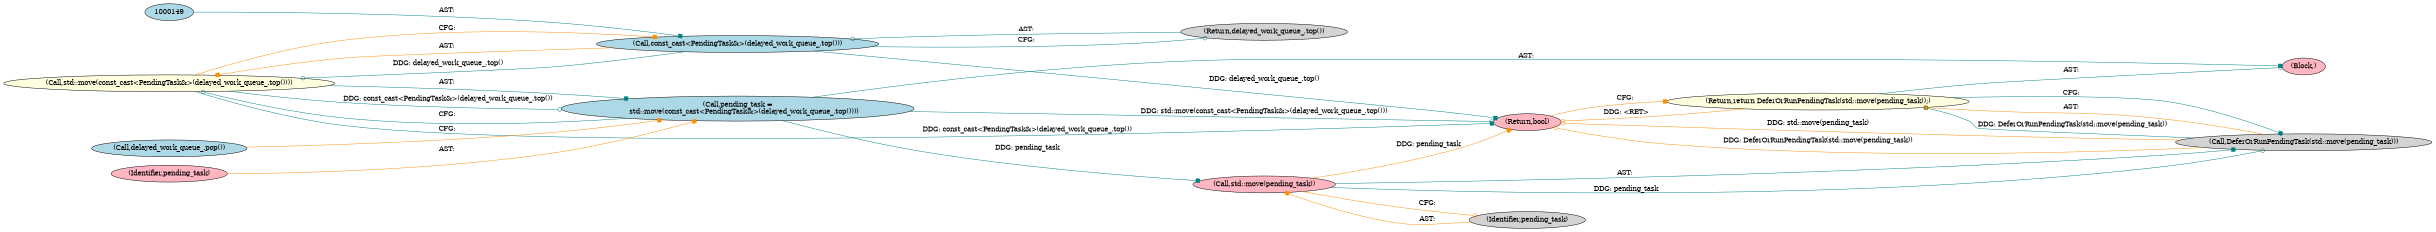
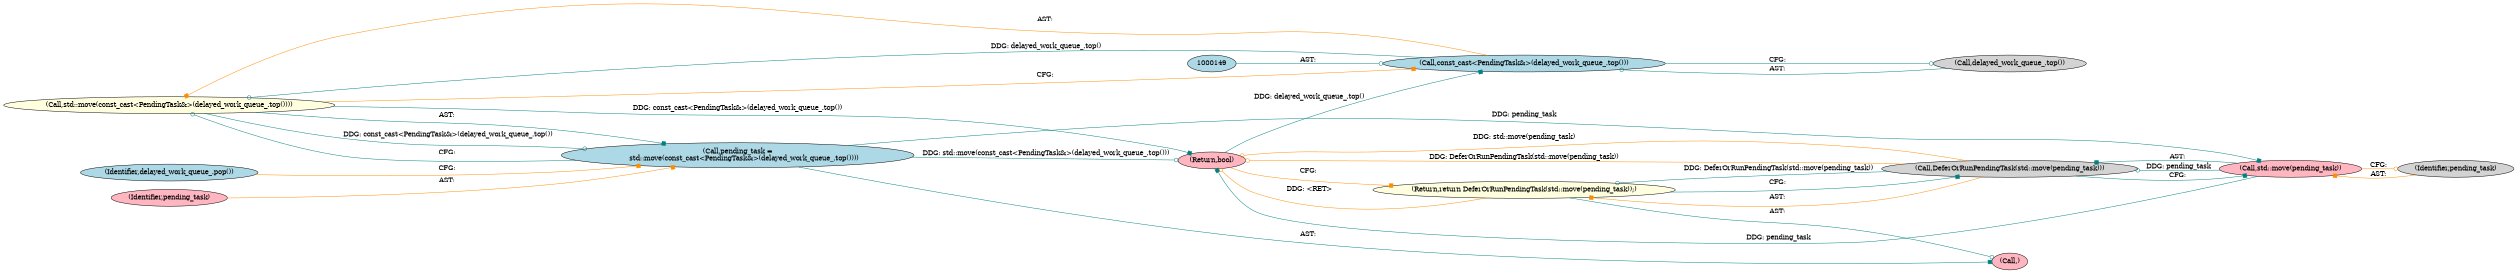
(436, 16) -> (1308, 64)
(1264, 32) -> (2010, 64)
(2304, 66) -> (2010, 261)
(1153, 83) -> (1349, 105)
(169, 148) -> (169, 173)
(1411, 160) -> (1732, 243)
none -> (2159, 180)
